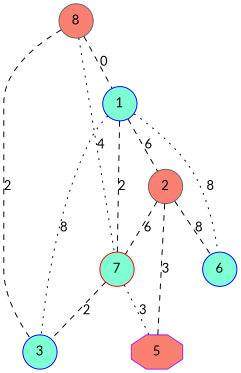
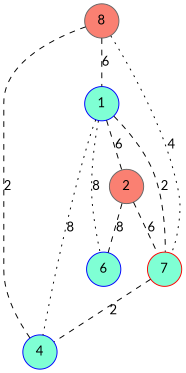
(104, 62) -> (106, 62)
(40, 352) -> (40, 352)
(157, 352) -> none
